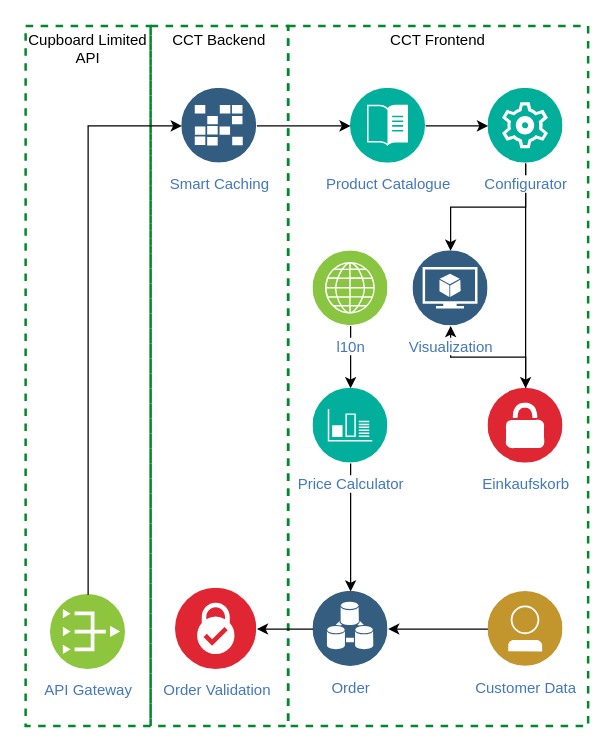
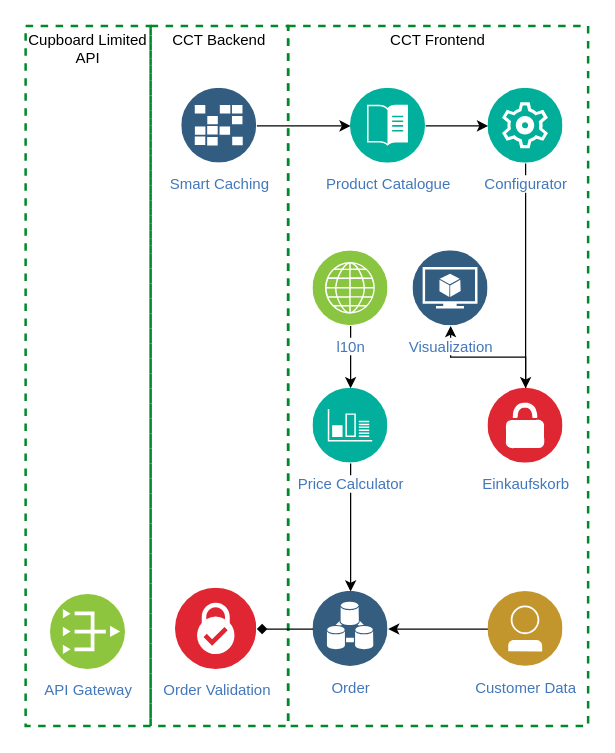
(470, 207) -> none
(88, 318) -> none
(267, 629) -> (268, 629)
